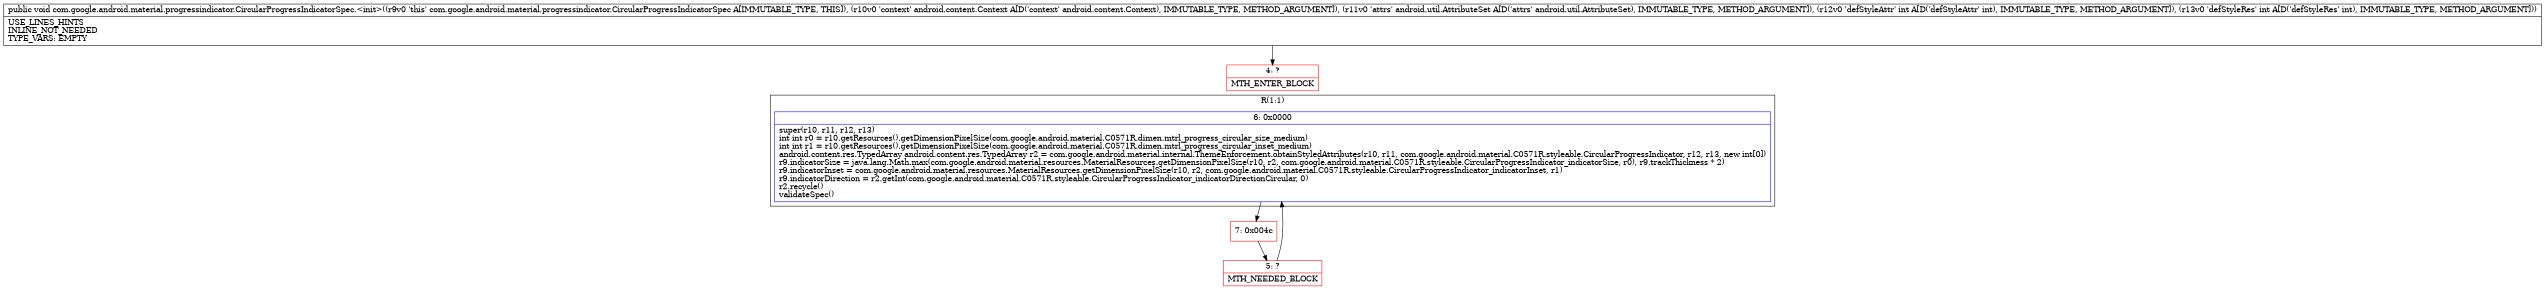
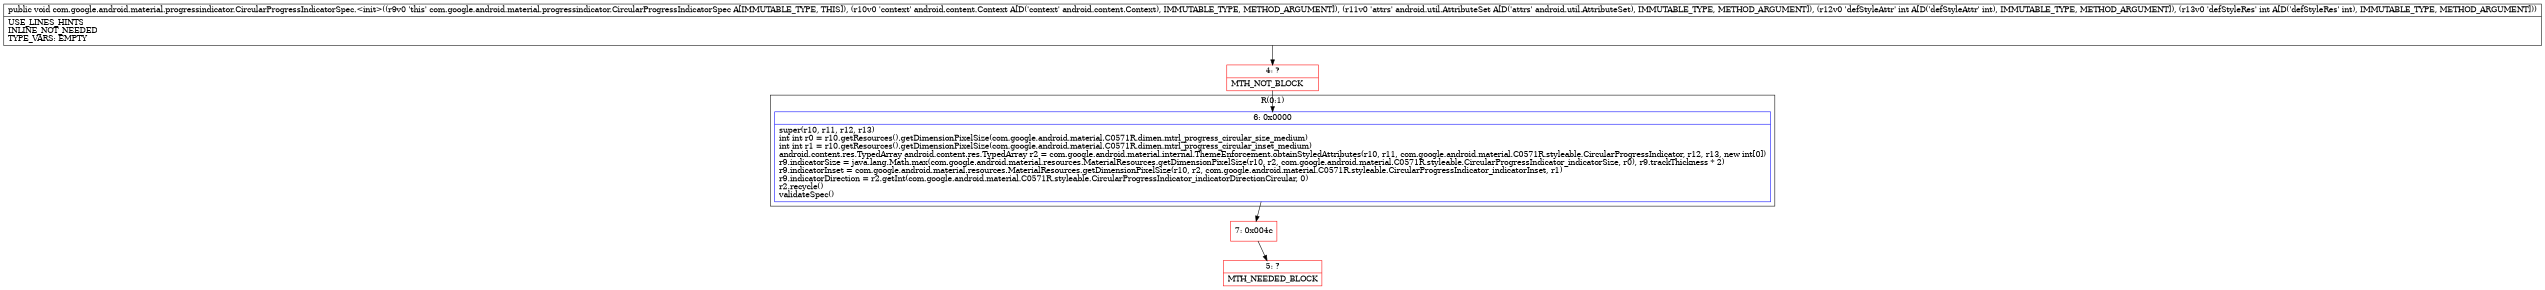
(1273, 84) -> (1267, 84)
(1273, 101) -> (1273, 101)
(1282, 234) -> (1273, 99)
